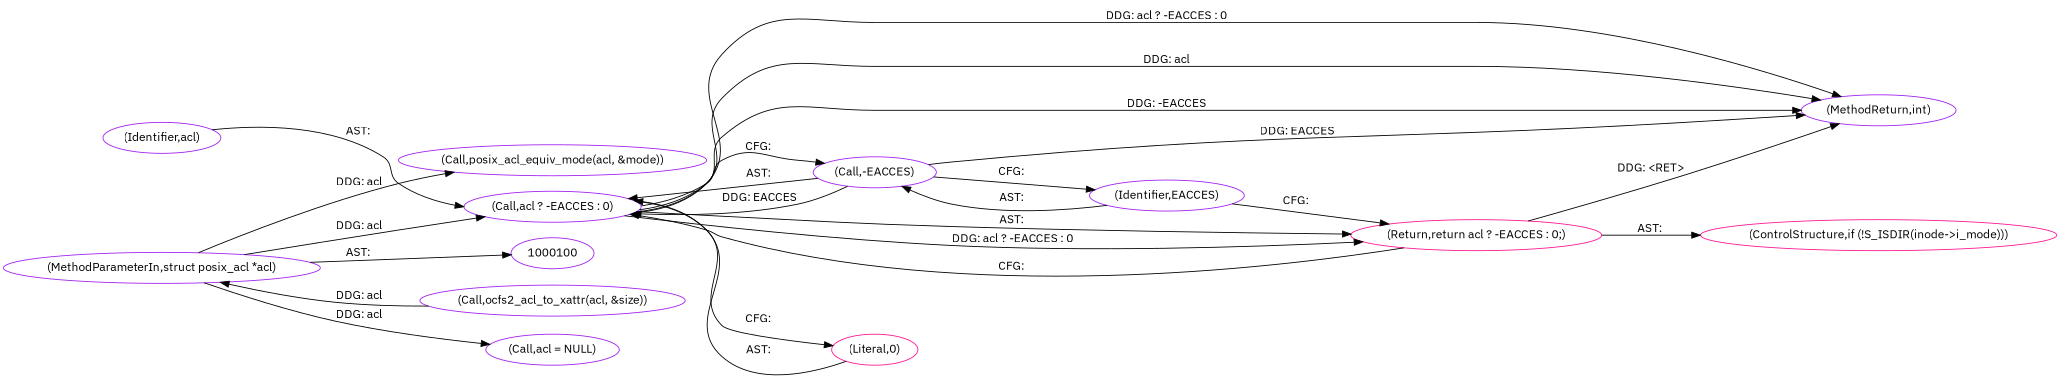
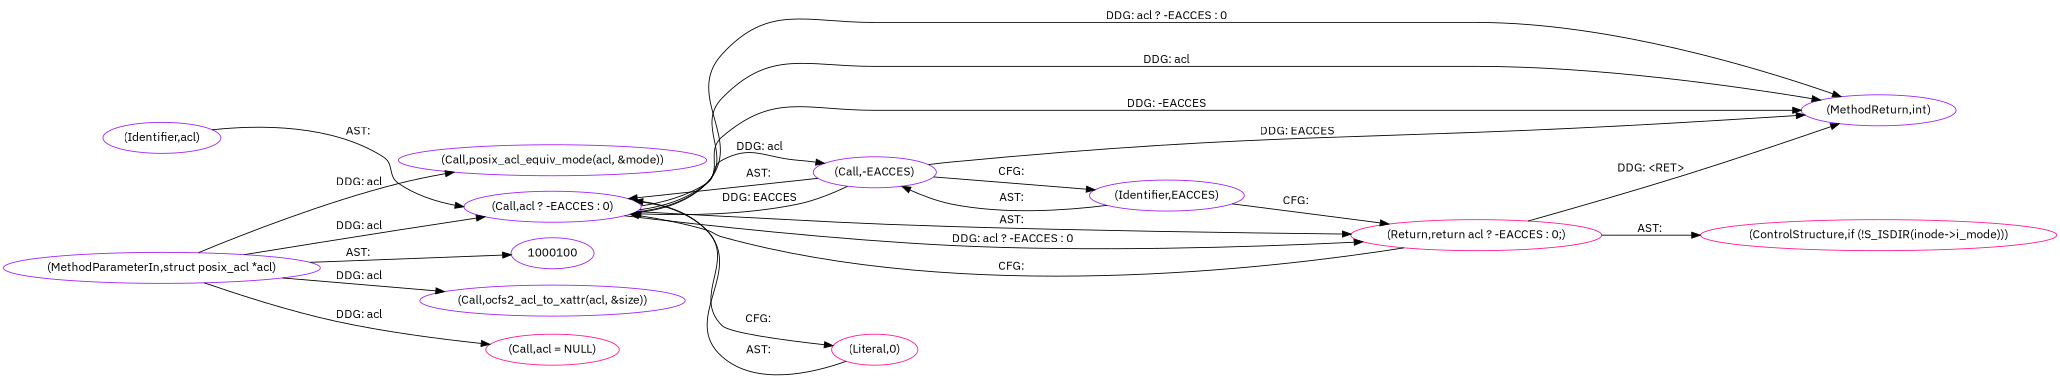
(760, 147) -> (760, 147)
(328, 301) -> (359, 284)
(553, 350) -> (553, 350)
